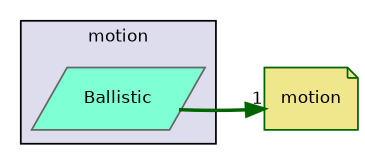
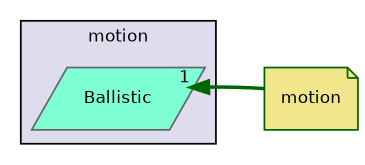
(204, 110) -> (237, 87)
